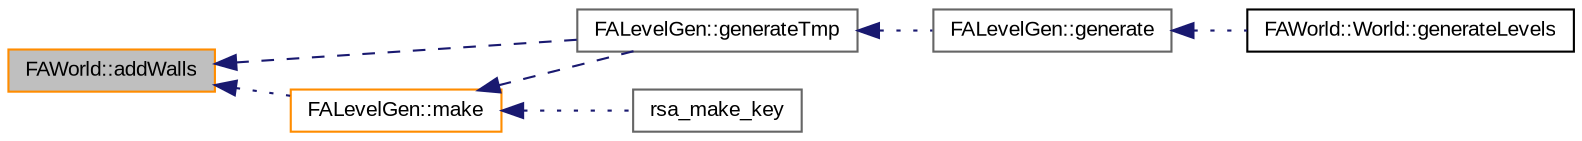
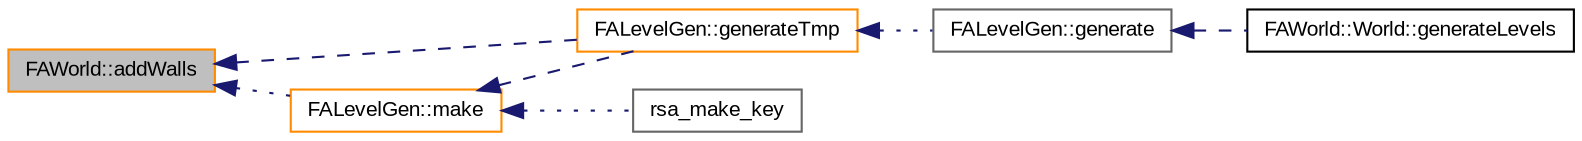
(717, 31) -> (717, 31)
(1220, 31) -> (1220, 31)
